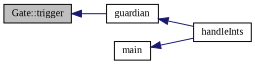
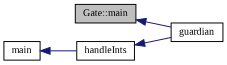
(38, 14) -> (106, 14)
(181, 24) -> (158, 40)
